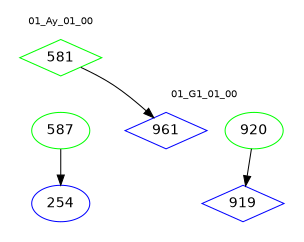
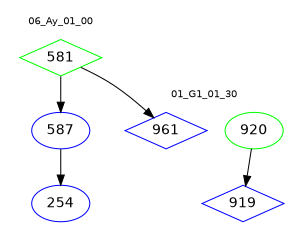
(61, 22) -> (61, 22)
none -> (61, 89)
(205, 95) -> (205, 95)
(61, 131) -> (61, 131)
